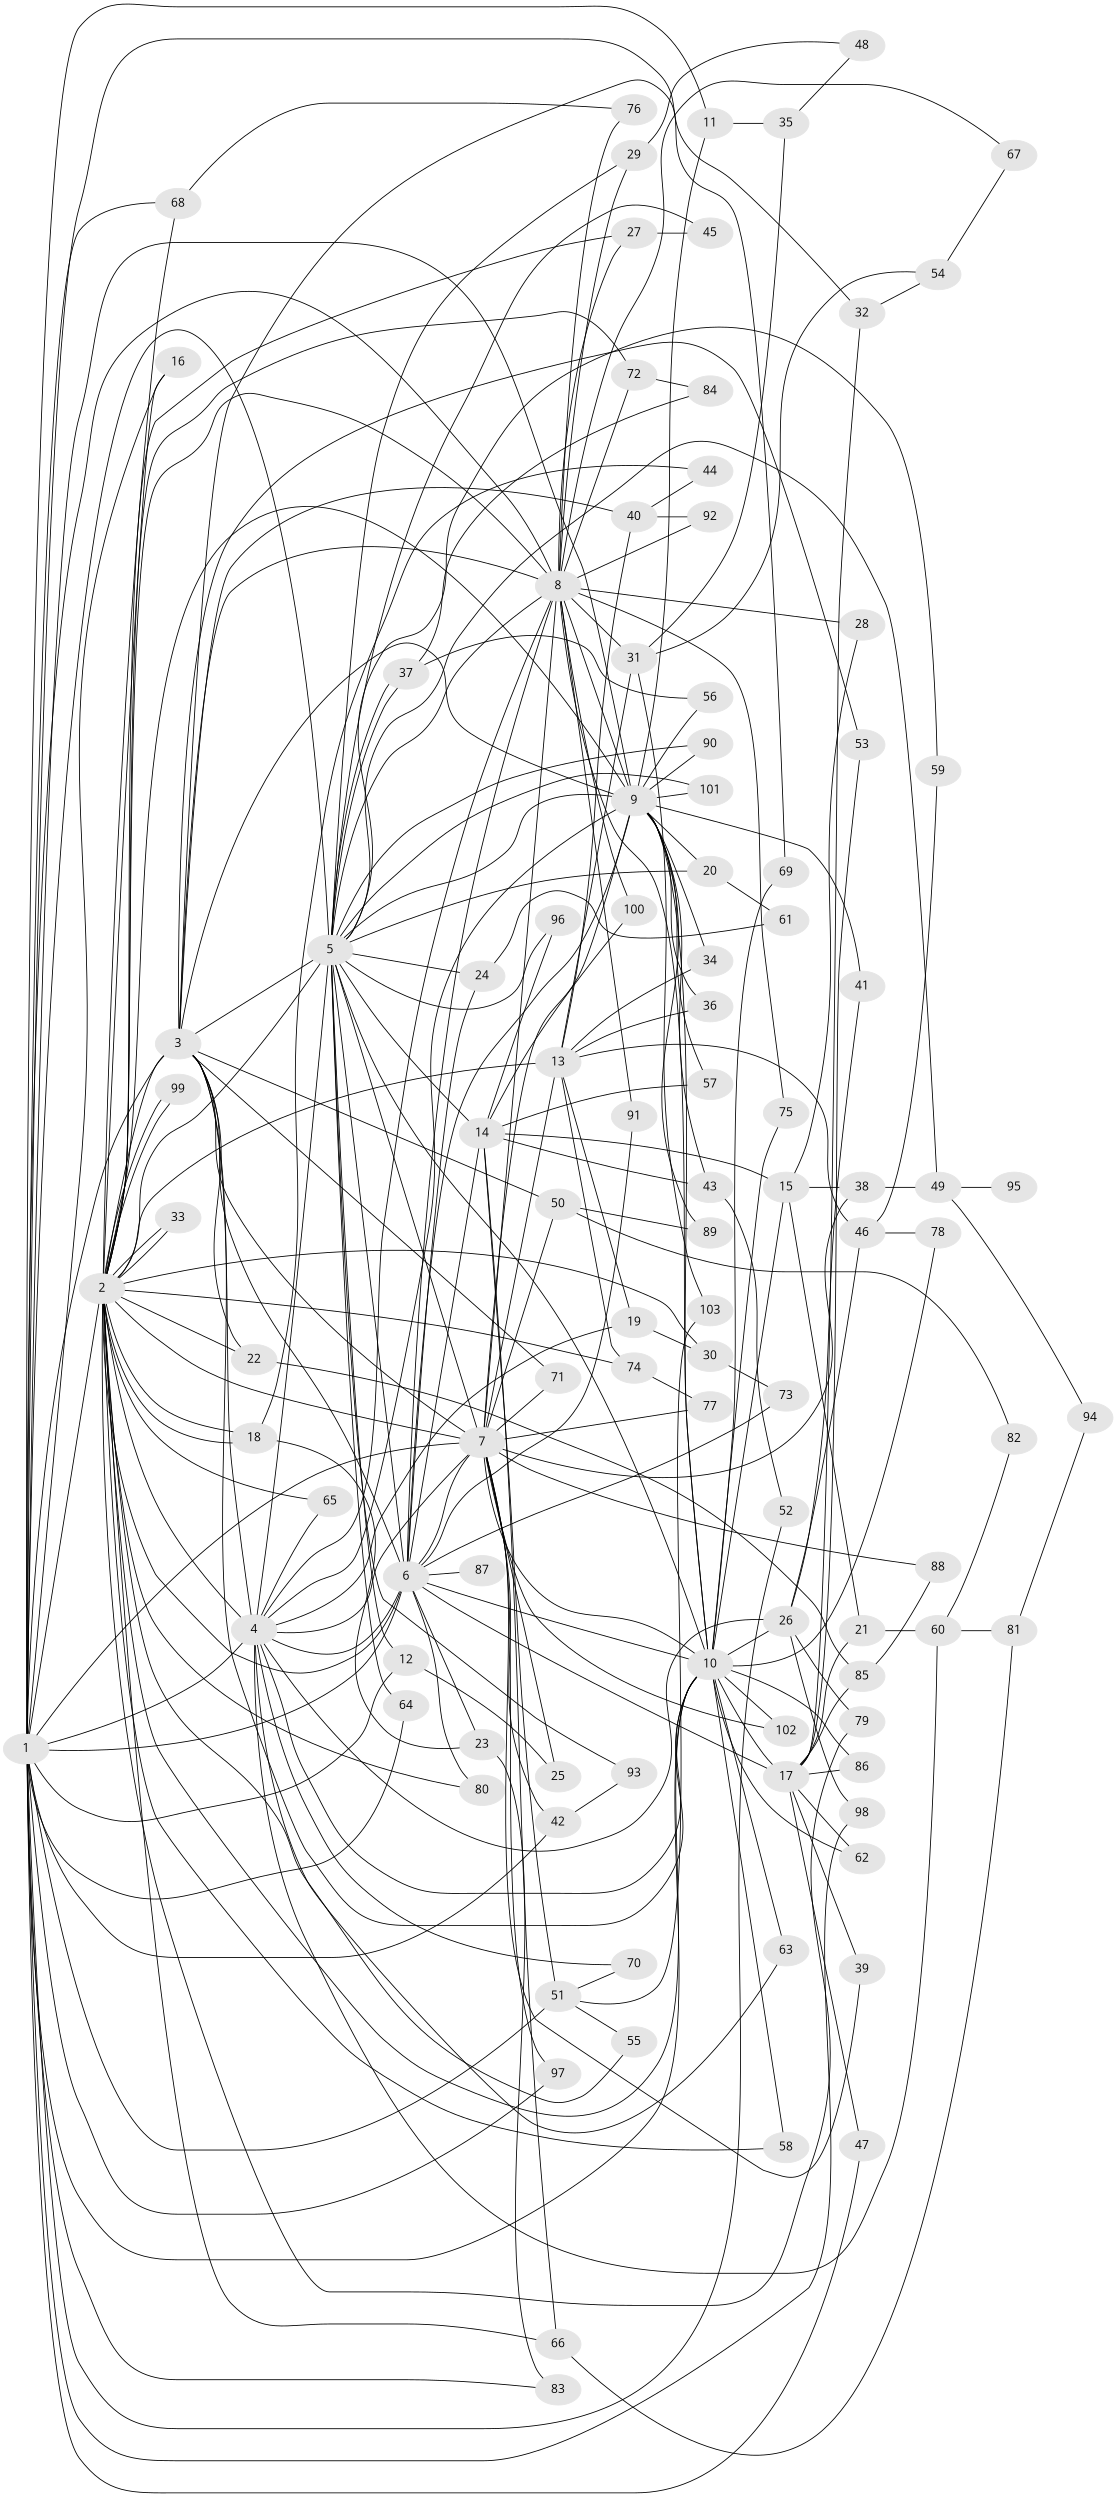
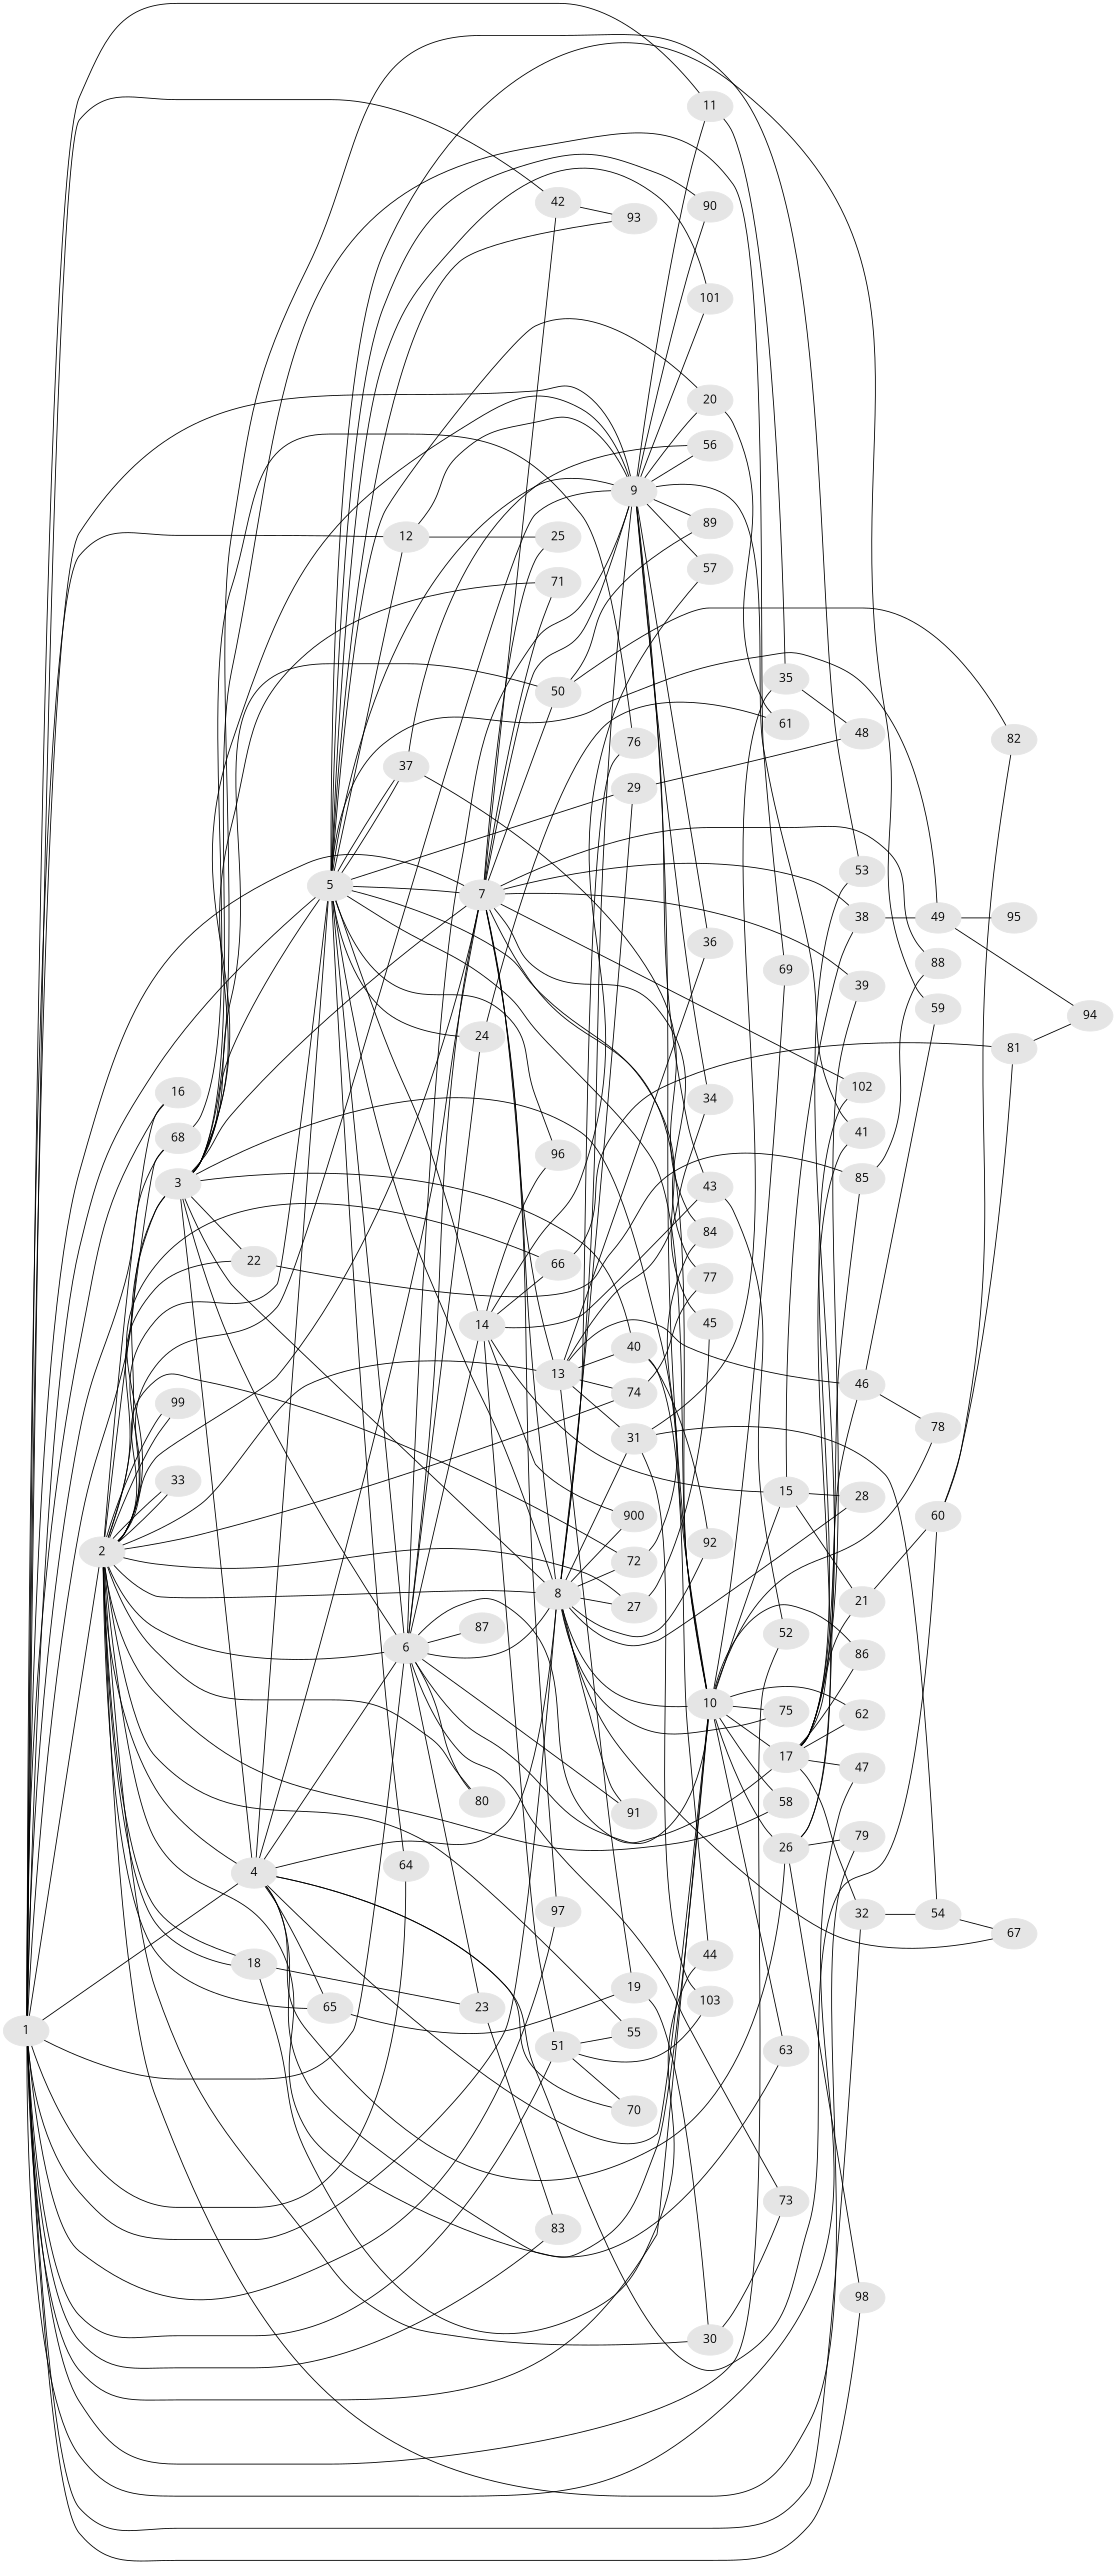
(634, 910) -> (634, 1517)
(408, 1342) -> (513, 427)
(420, 1455) -> (485, 2033)
(745, 1695) -> (824, 1422)
